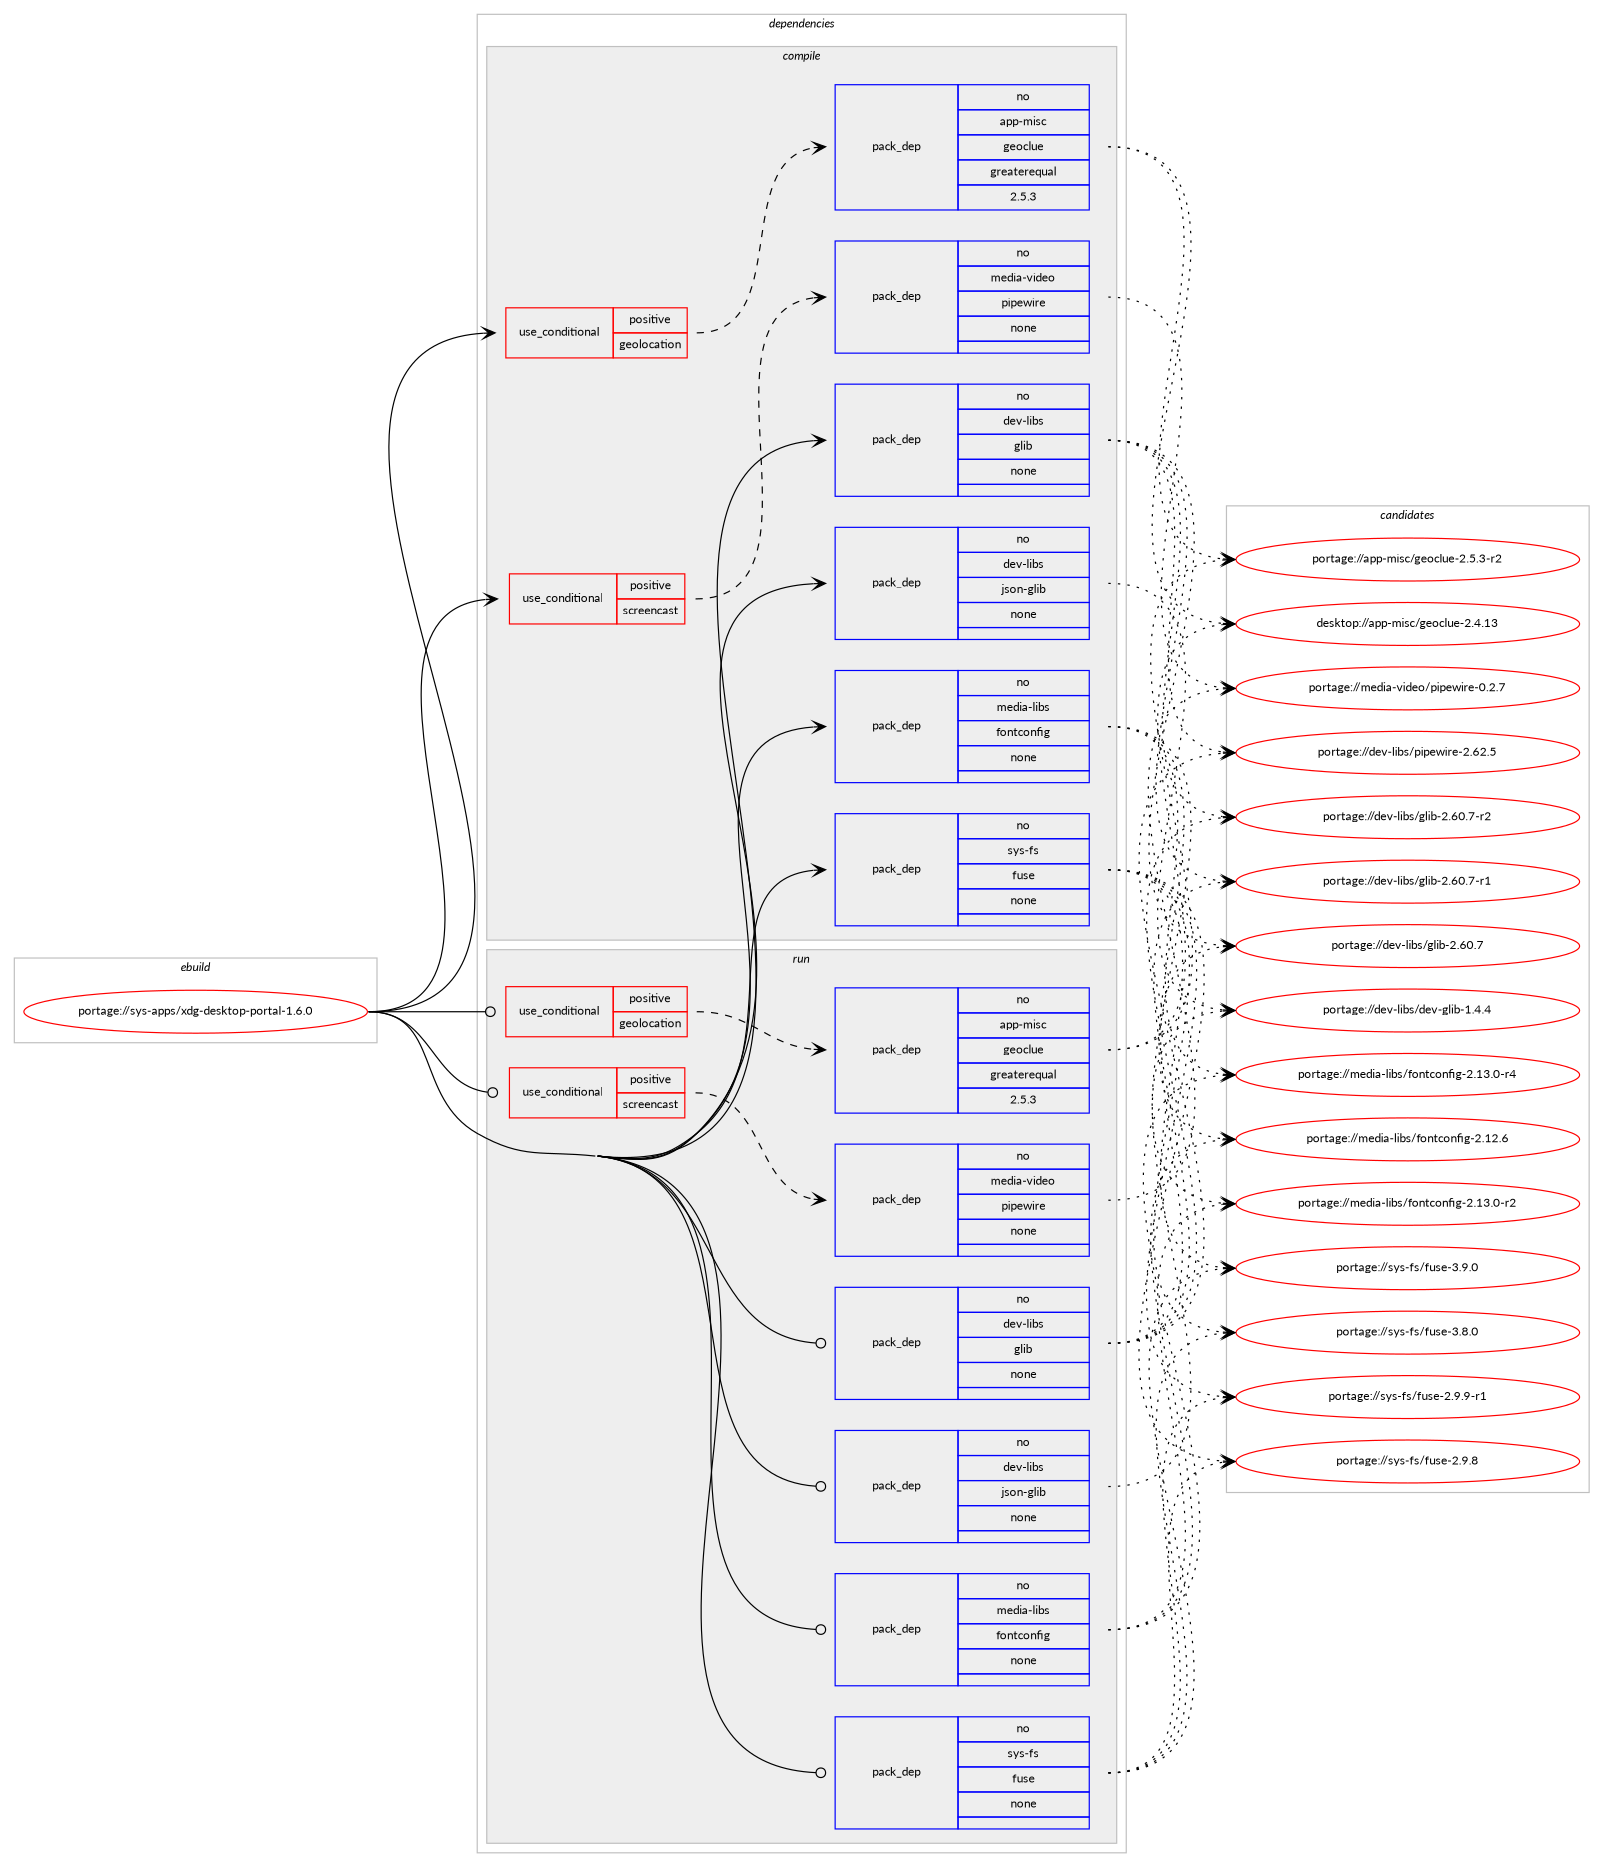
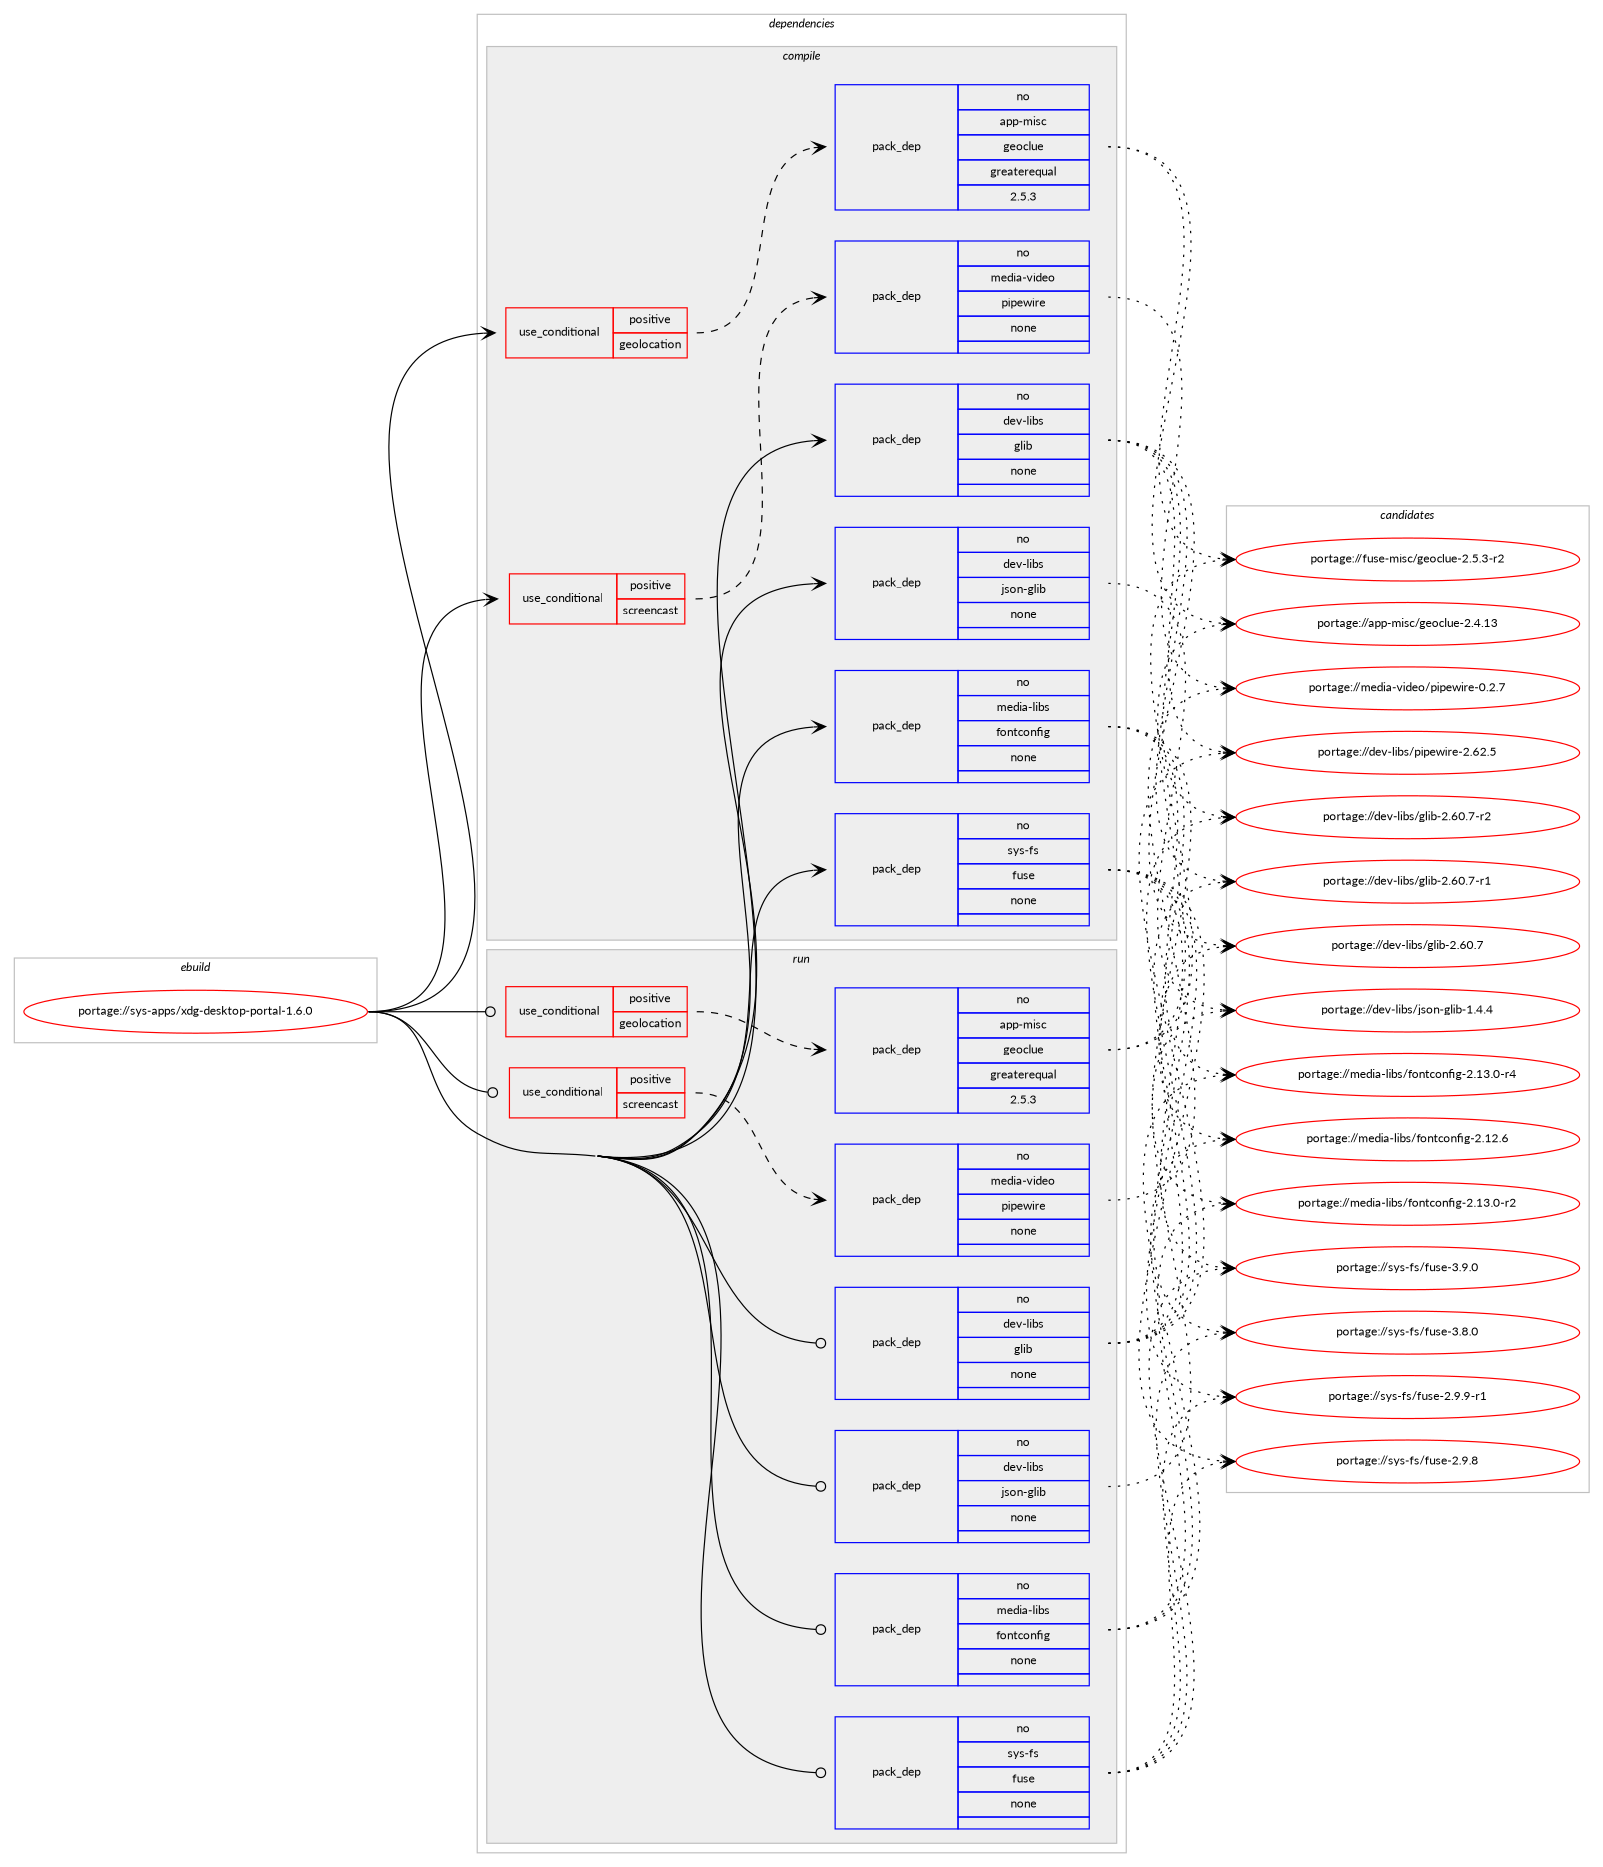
(1408, 560) -> (1408, 560)
(1408, 624) -> (1408, 624)
(1408, 1011) -> (1408, 1011)
